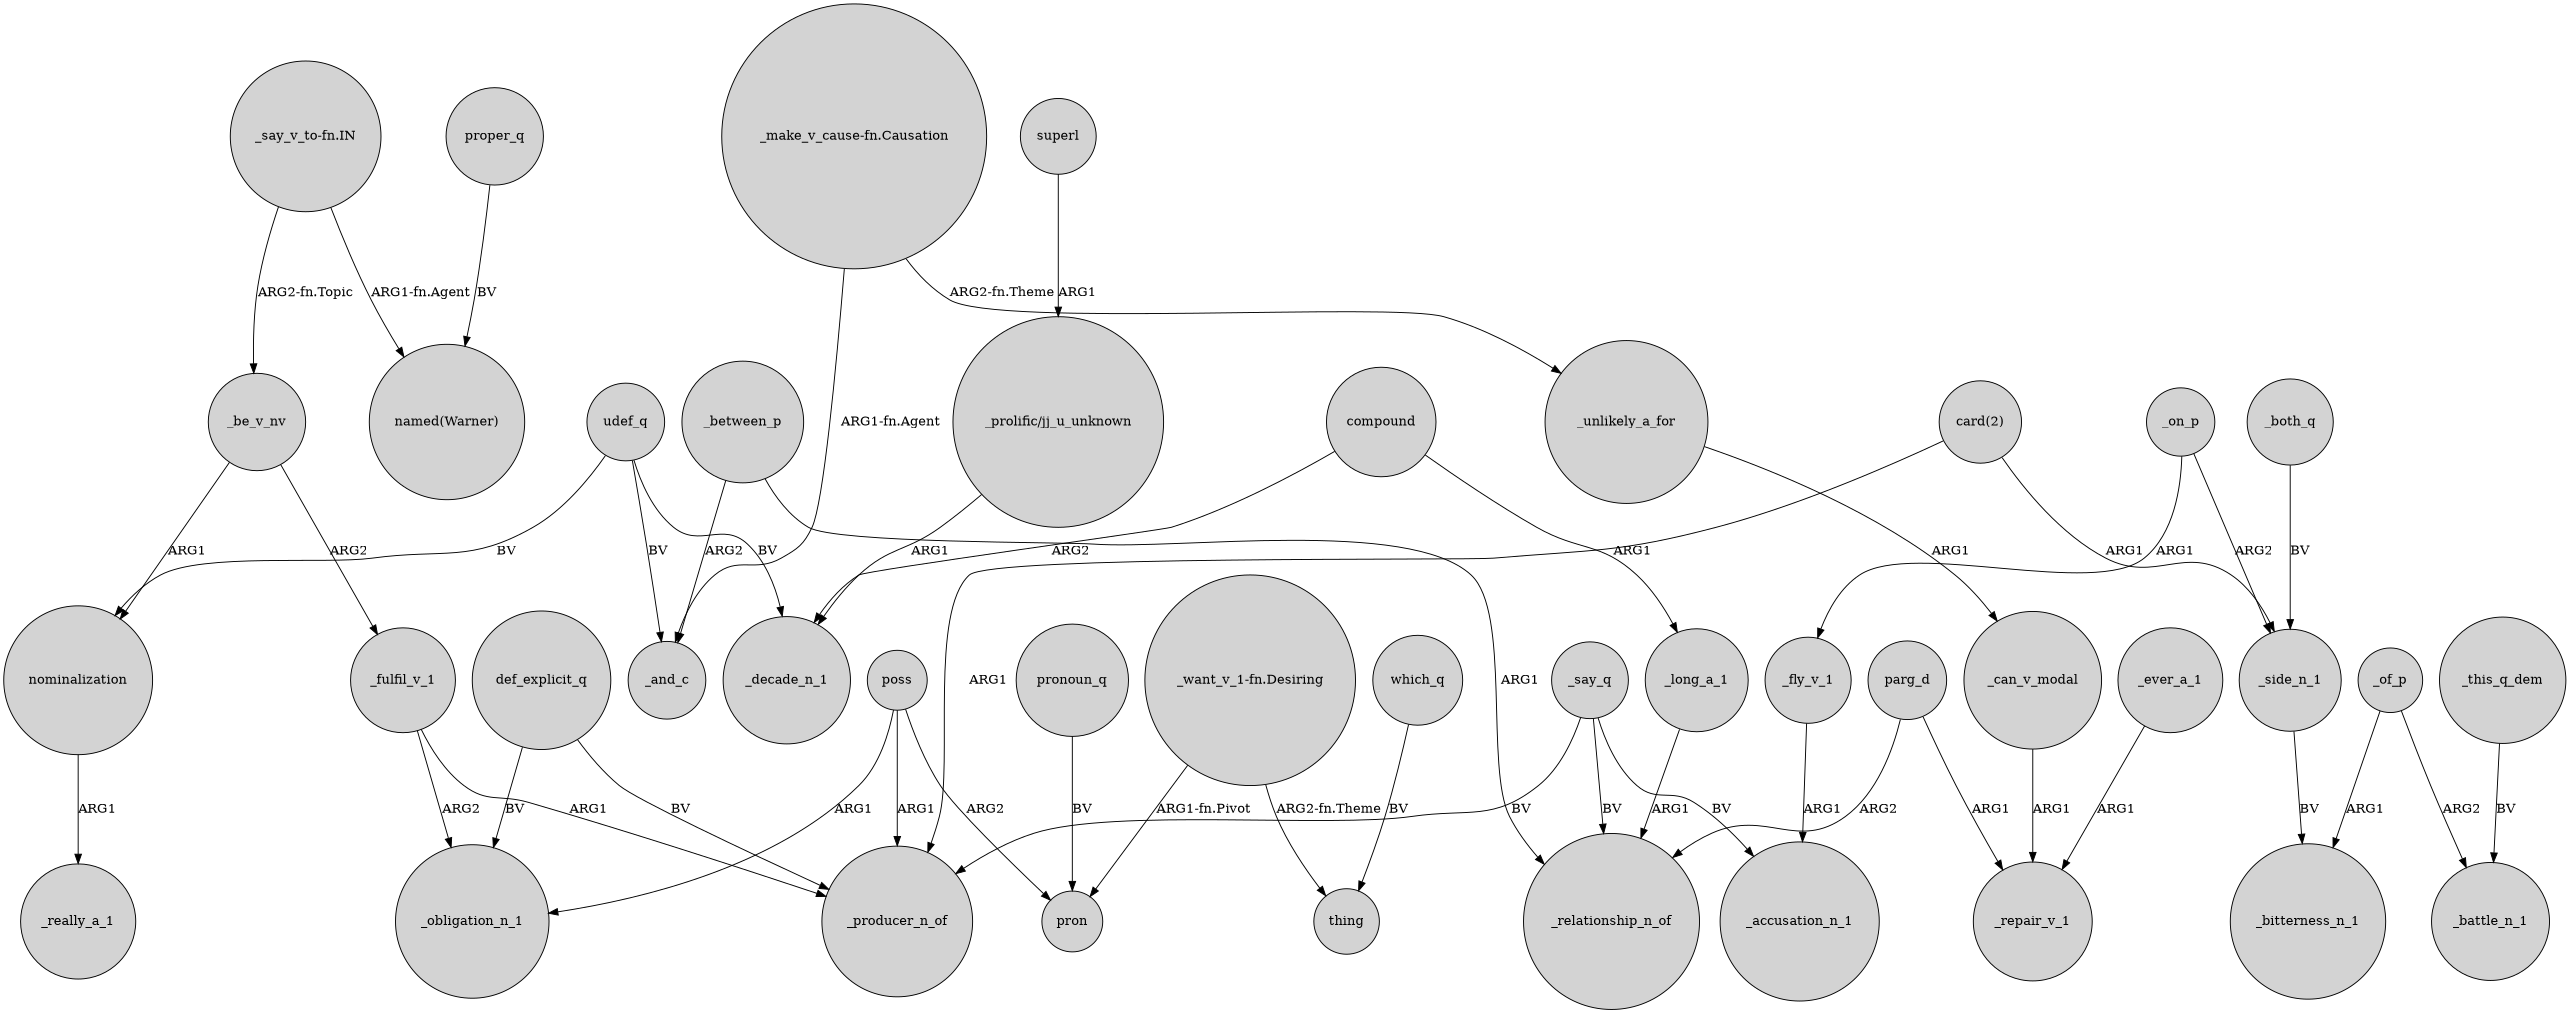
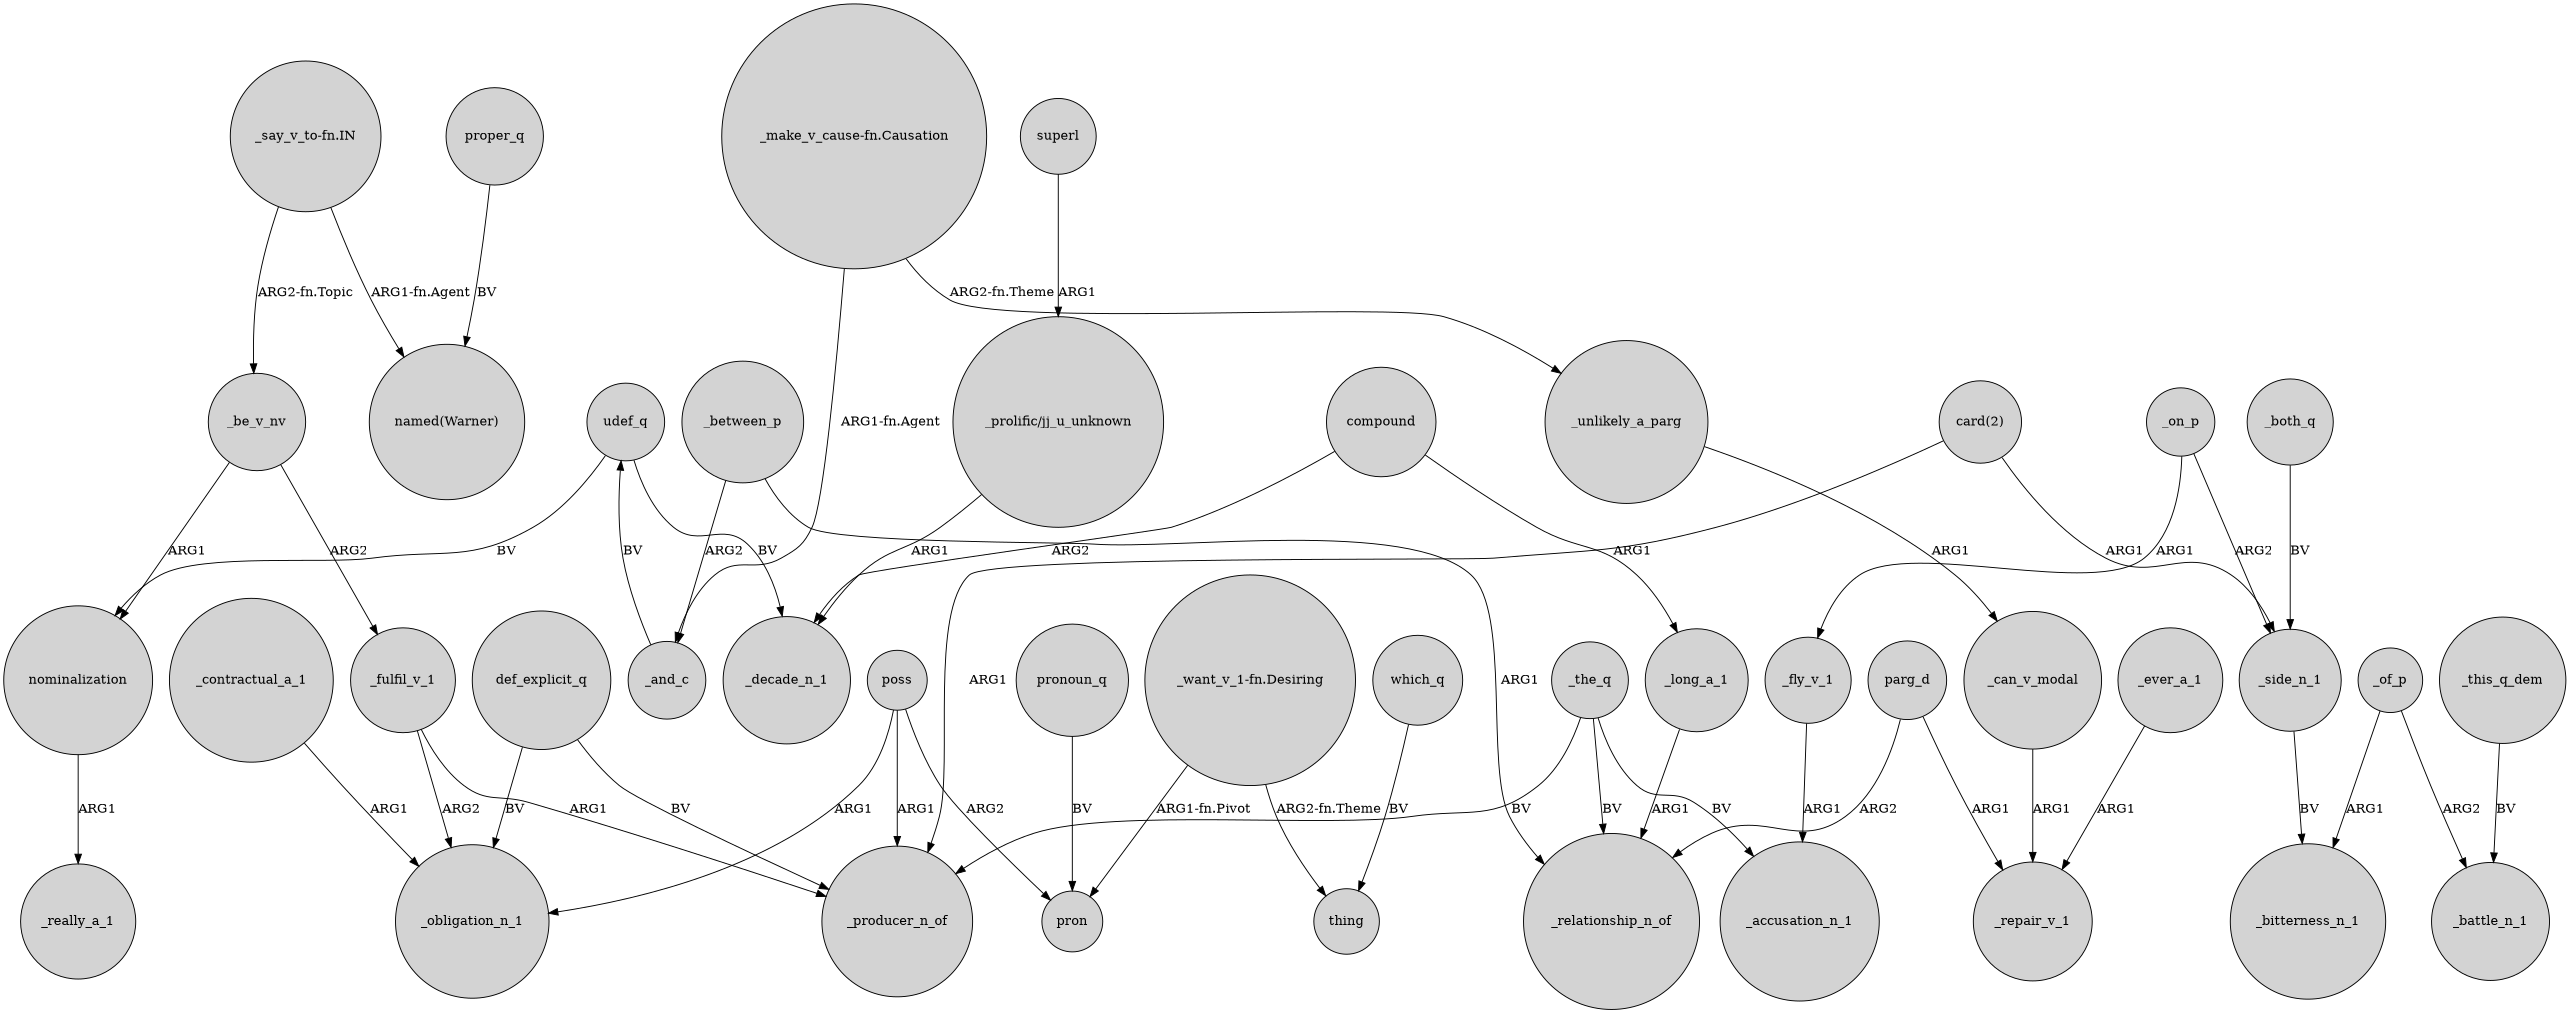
(1626, 422) -> (1626, 422)
(647, 546) -> (623, 560)
none -> (251, 680)
(1590, 680) -> (1590, 680)
